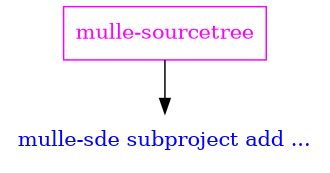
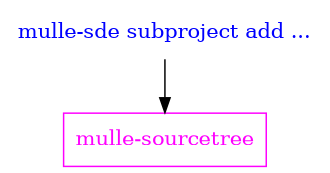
(165, 79) -> (165, 78)
